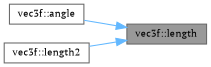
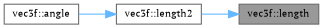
(100, 23) -> (92, 14)
